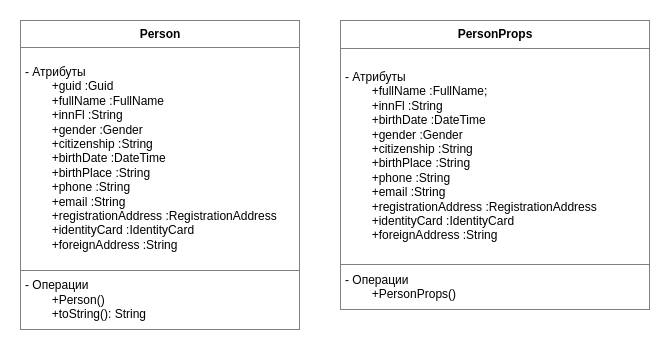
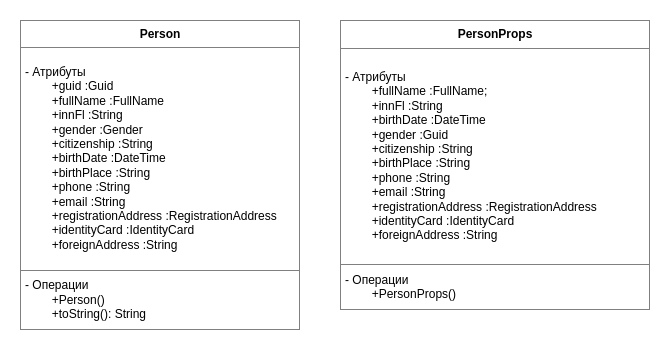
(469, 129) -> (469, 129)
